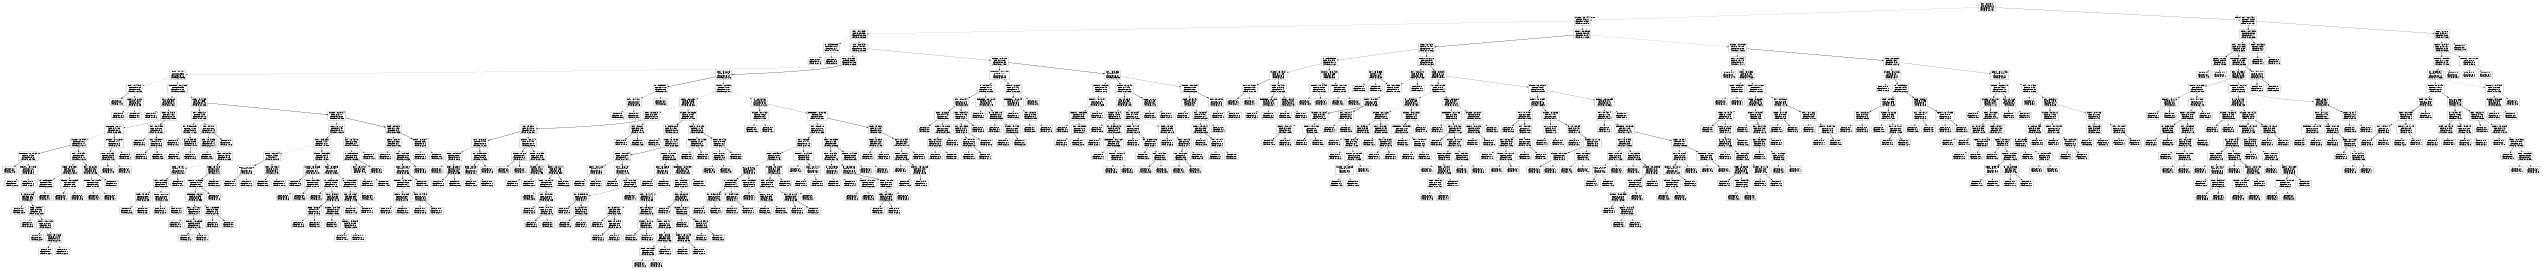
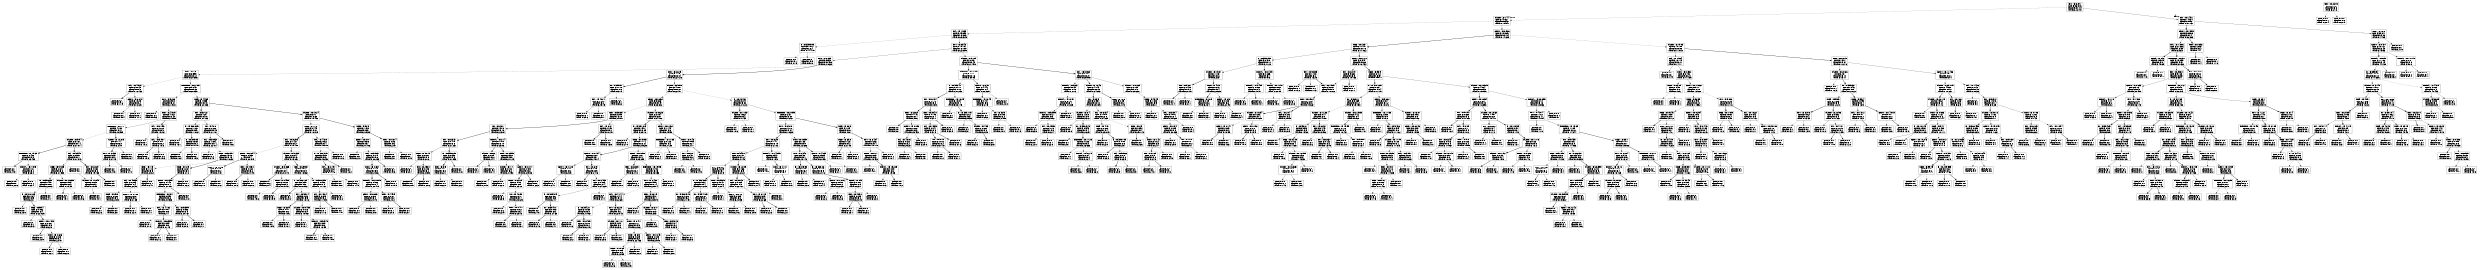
(1203, 95) -> none
(101, 190) -> (82, 176)
